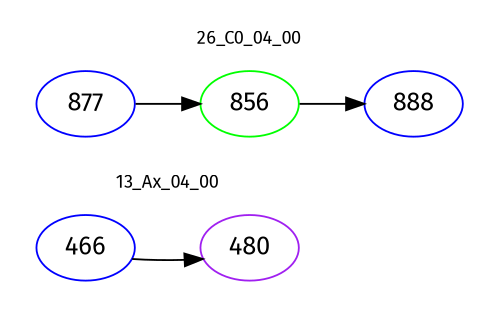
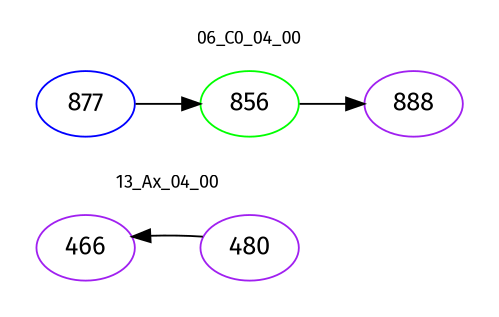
(250, 39) -> (250, 39)
(414, 104) -> (414, 104)
(86, 248) -> (86, 248)
(158, 260) -> (177, 236)
